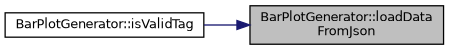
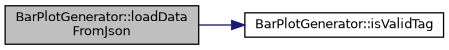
(220, 25) -> (215, 25)
